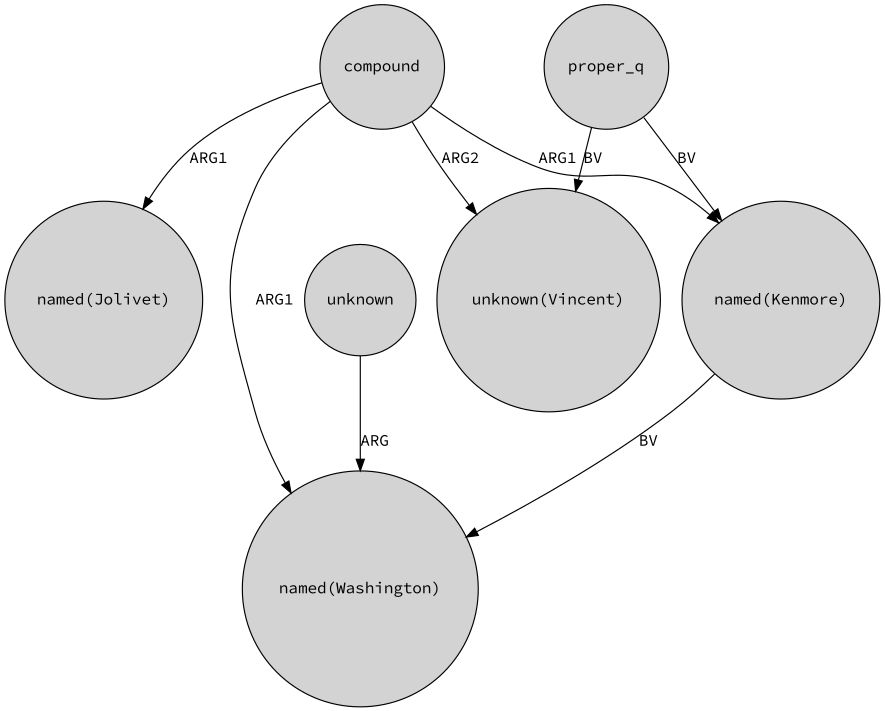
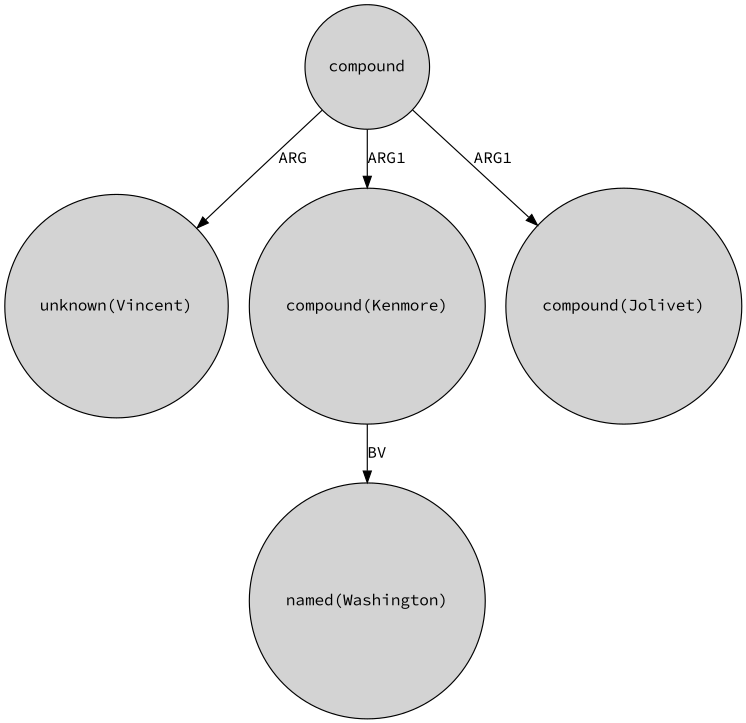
(606, 67) -> none
(461, 159) -> (293, 159)
(231, 280) -> none
(104, 300) -> (624, 306)
(360, 300) -> none
(781, 300) -> (367, 306)
